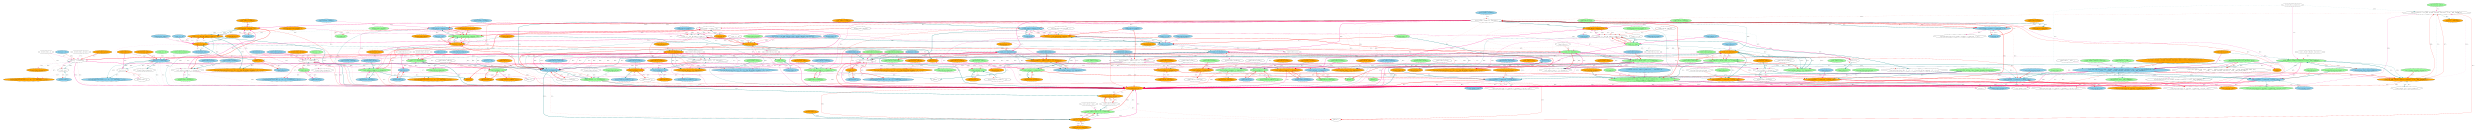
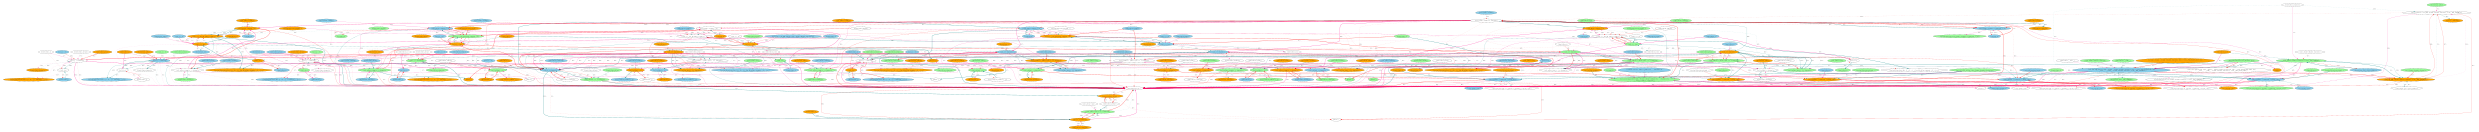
(1960, 36) -> (1960, 36)
(1134, 88) -> (1134, 88)
